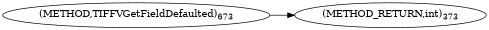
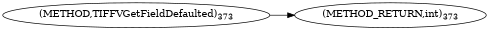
(226, 14) -> (226, 14)
